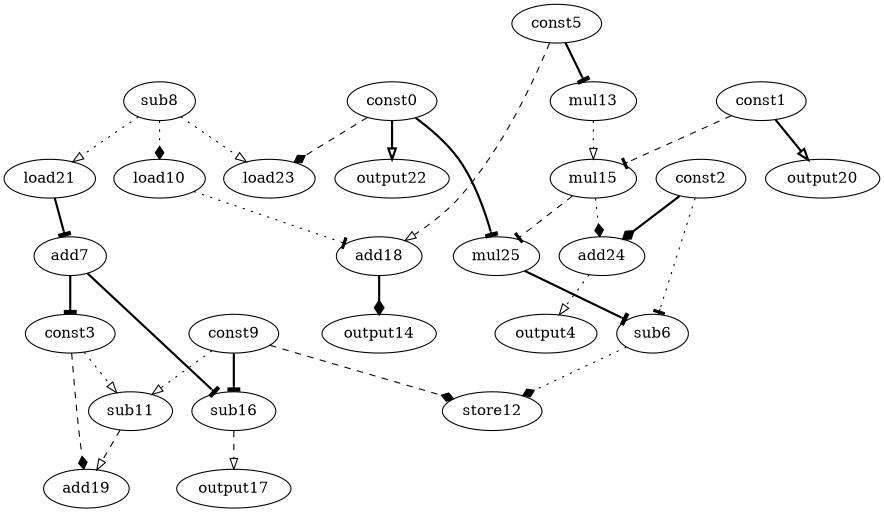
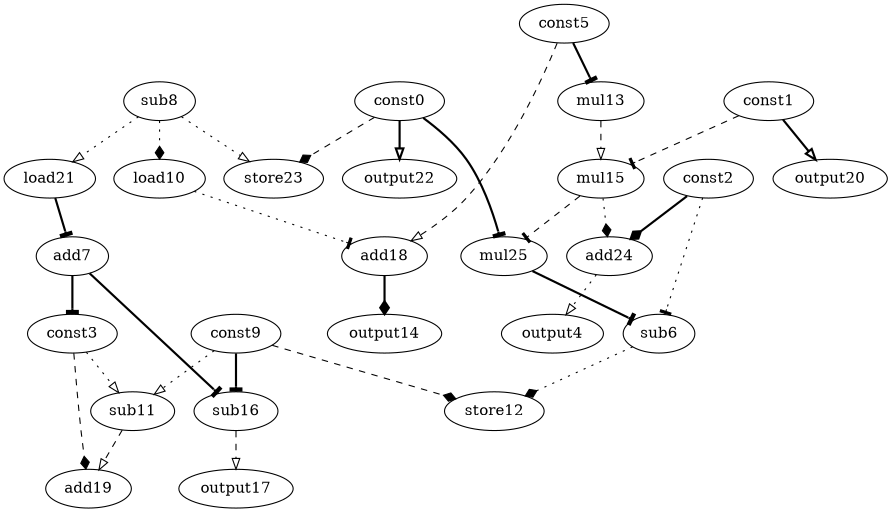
(593, 135) -> (601, 135)
(269, 179) -> (274, 179)
